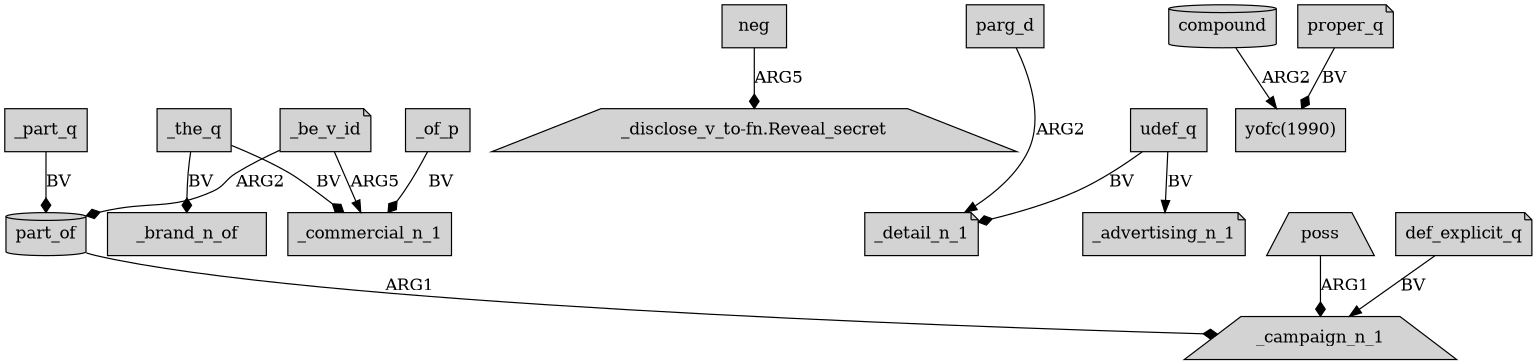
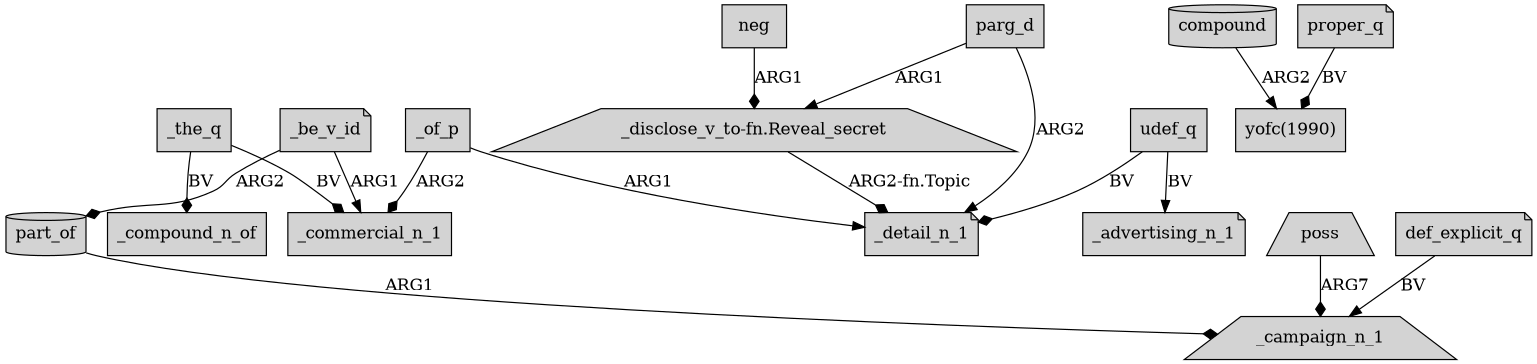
none -> (891, 74)
(779, 78) -> (779, 78)
(46, 130) -> none
none -> (832, 178)
(375, 182) -> (375, 182)
(441, 182) -> (441, 182)
none -> (660, 196)
(187, 234) -> (187, 234)
(1345, 286) -> (1345, 286)
